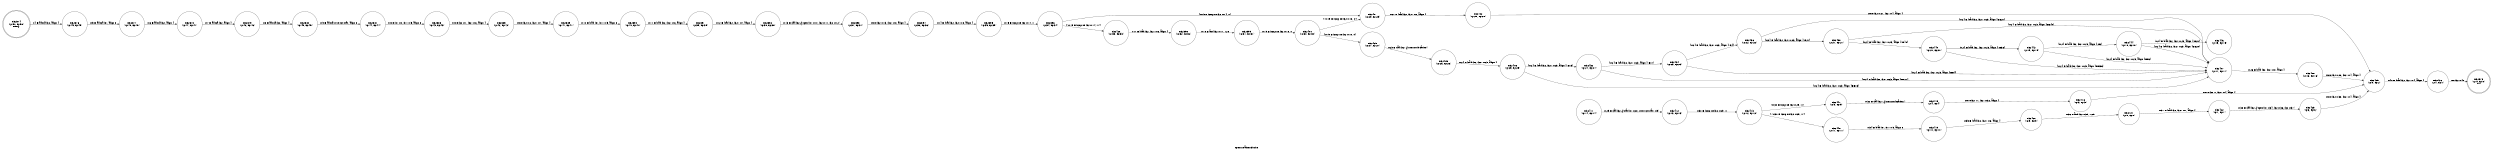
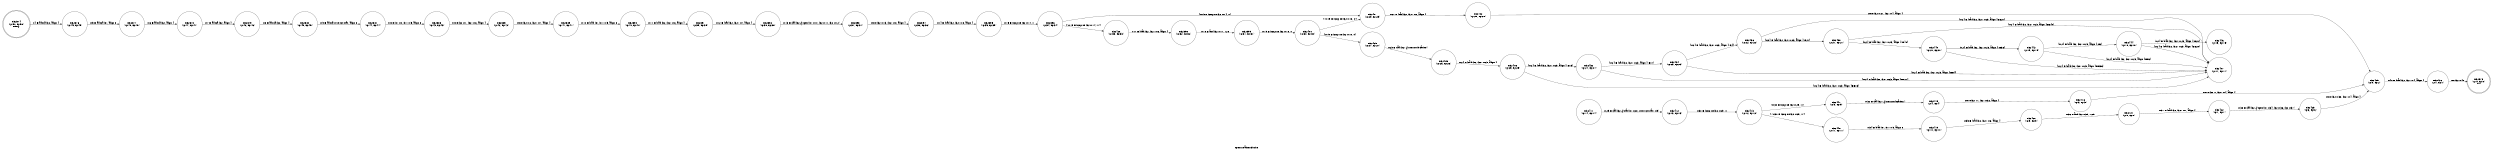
(2310, 75) -> none
